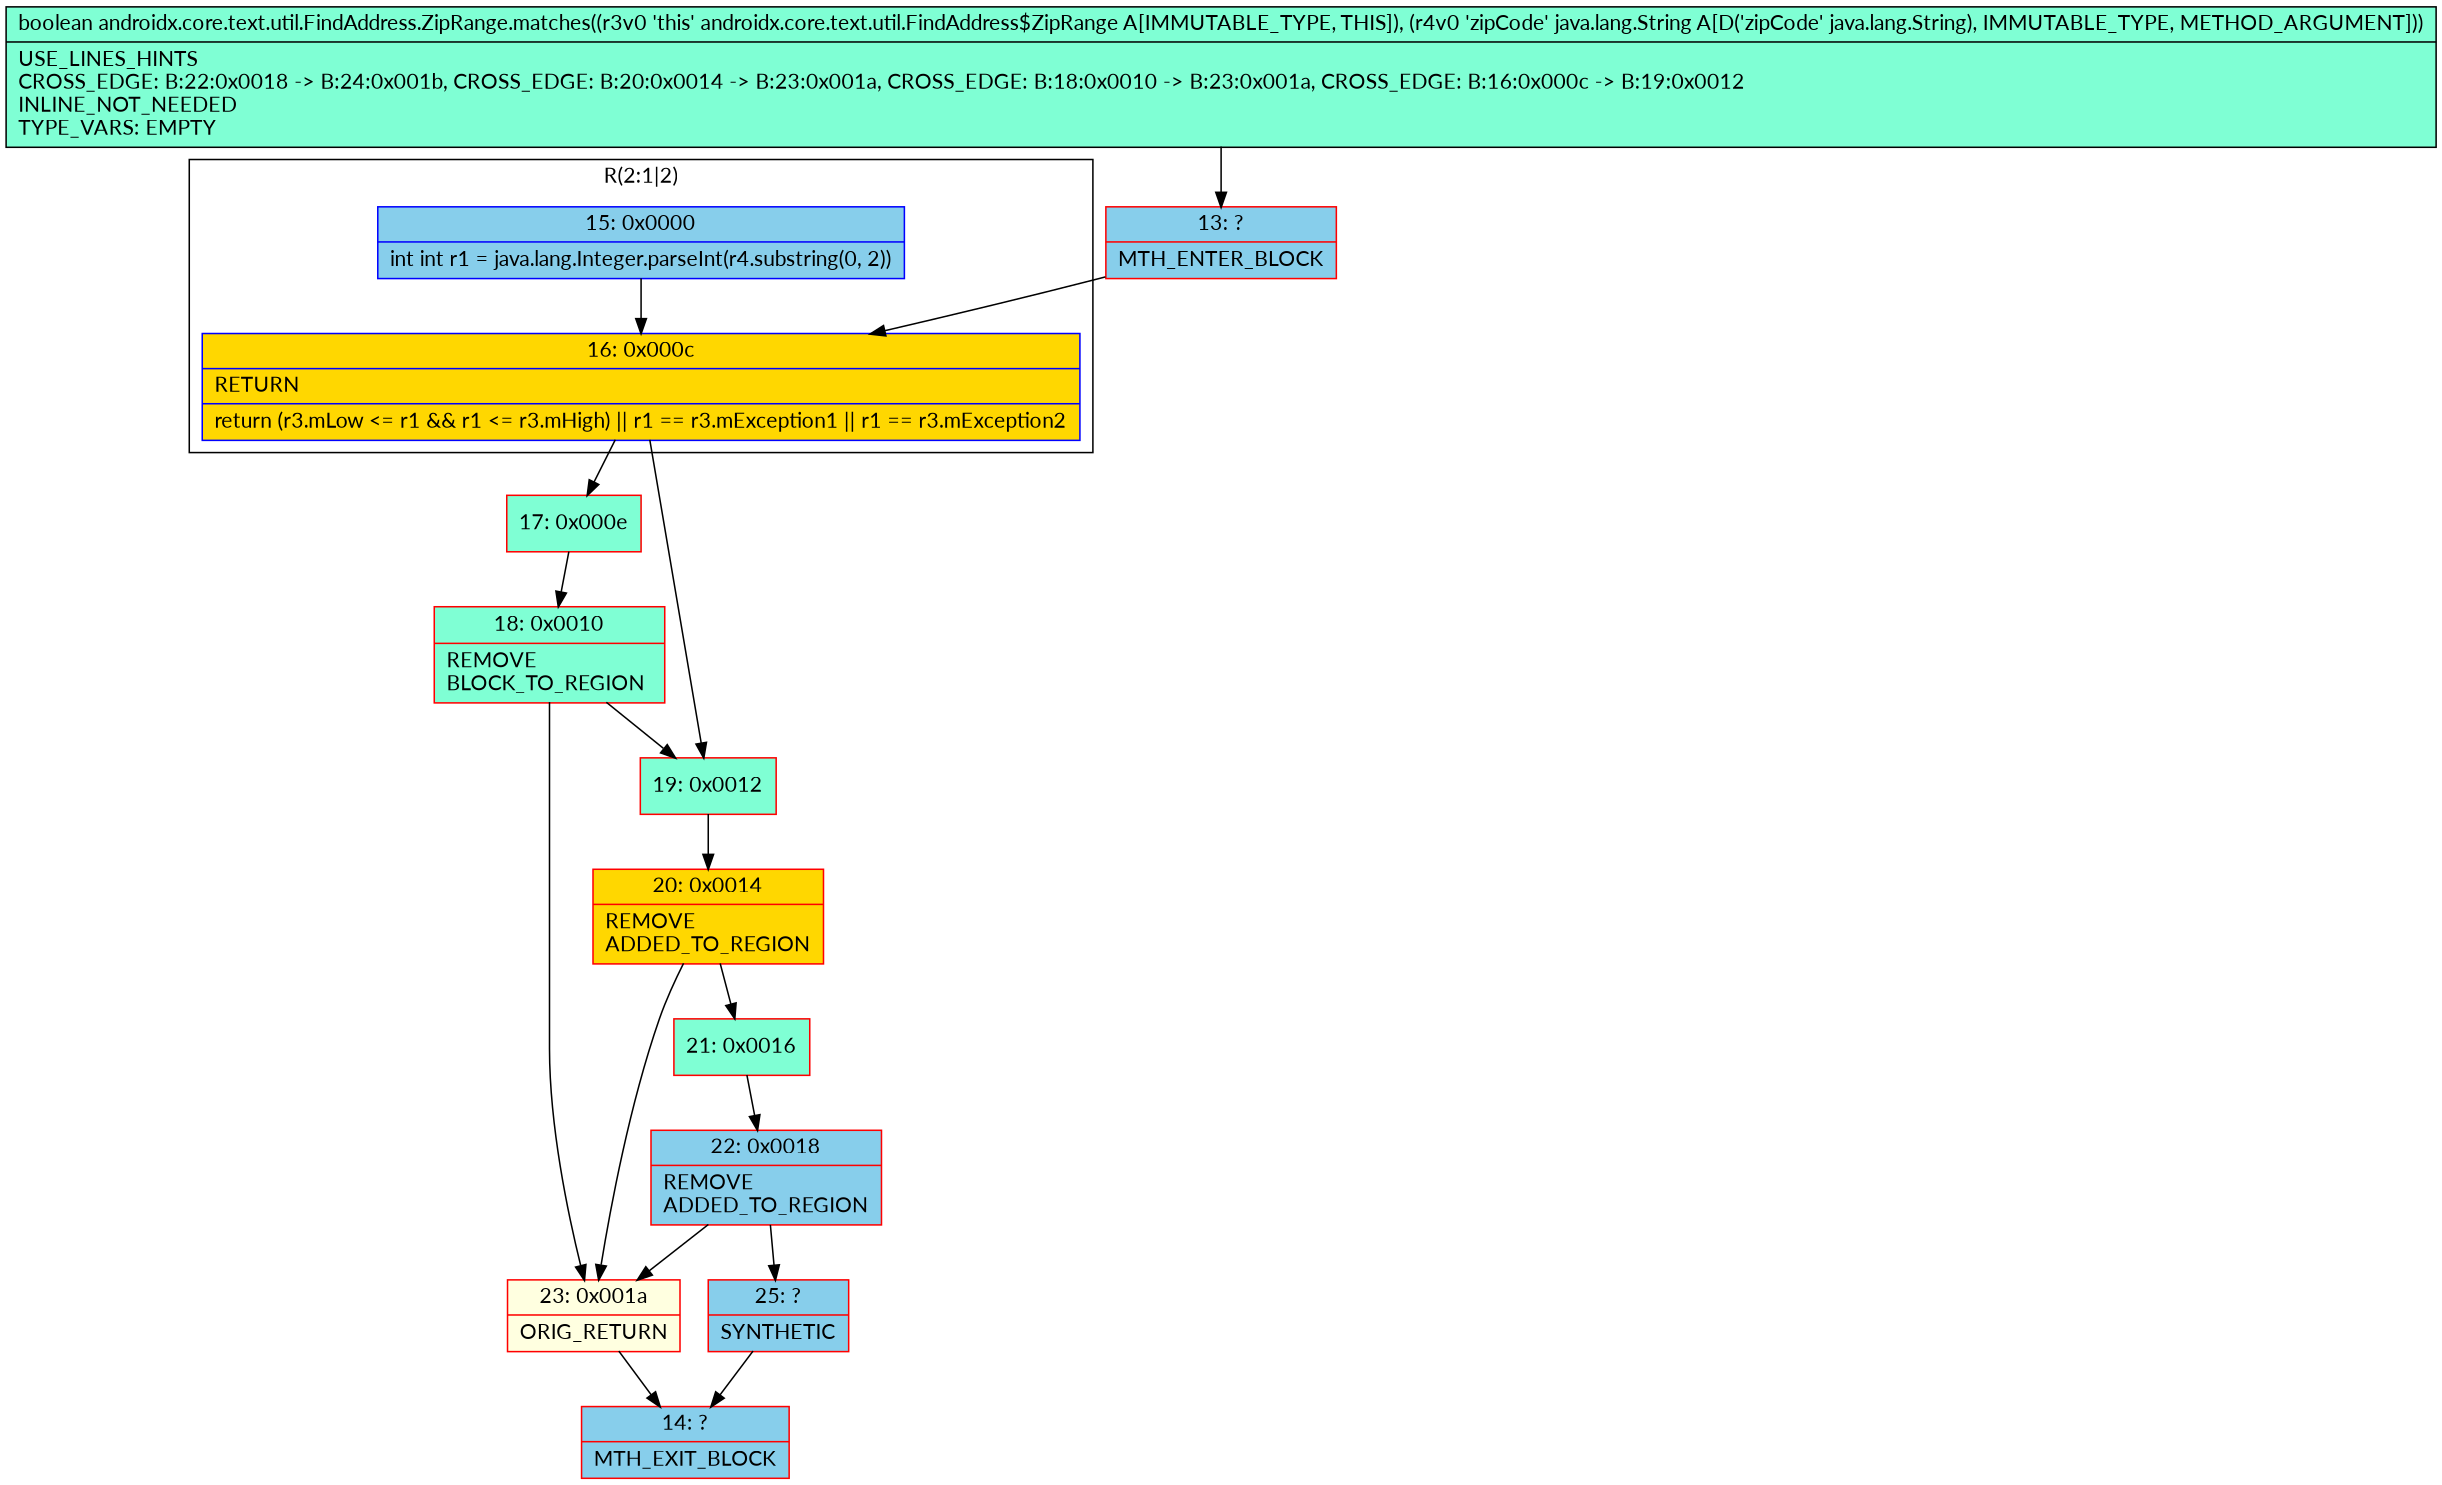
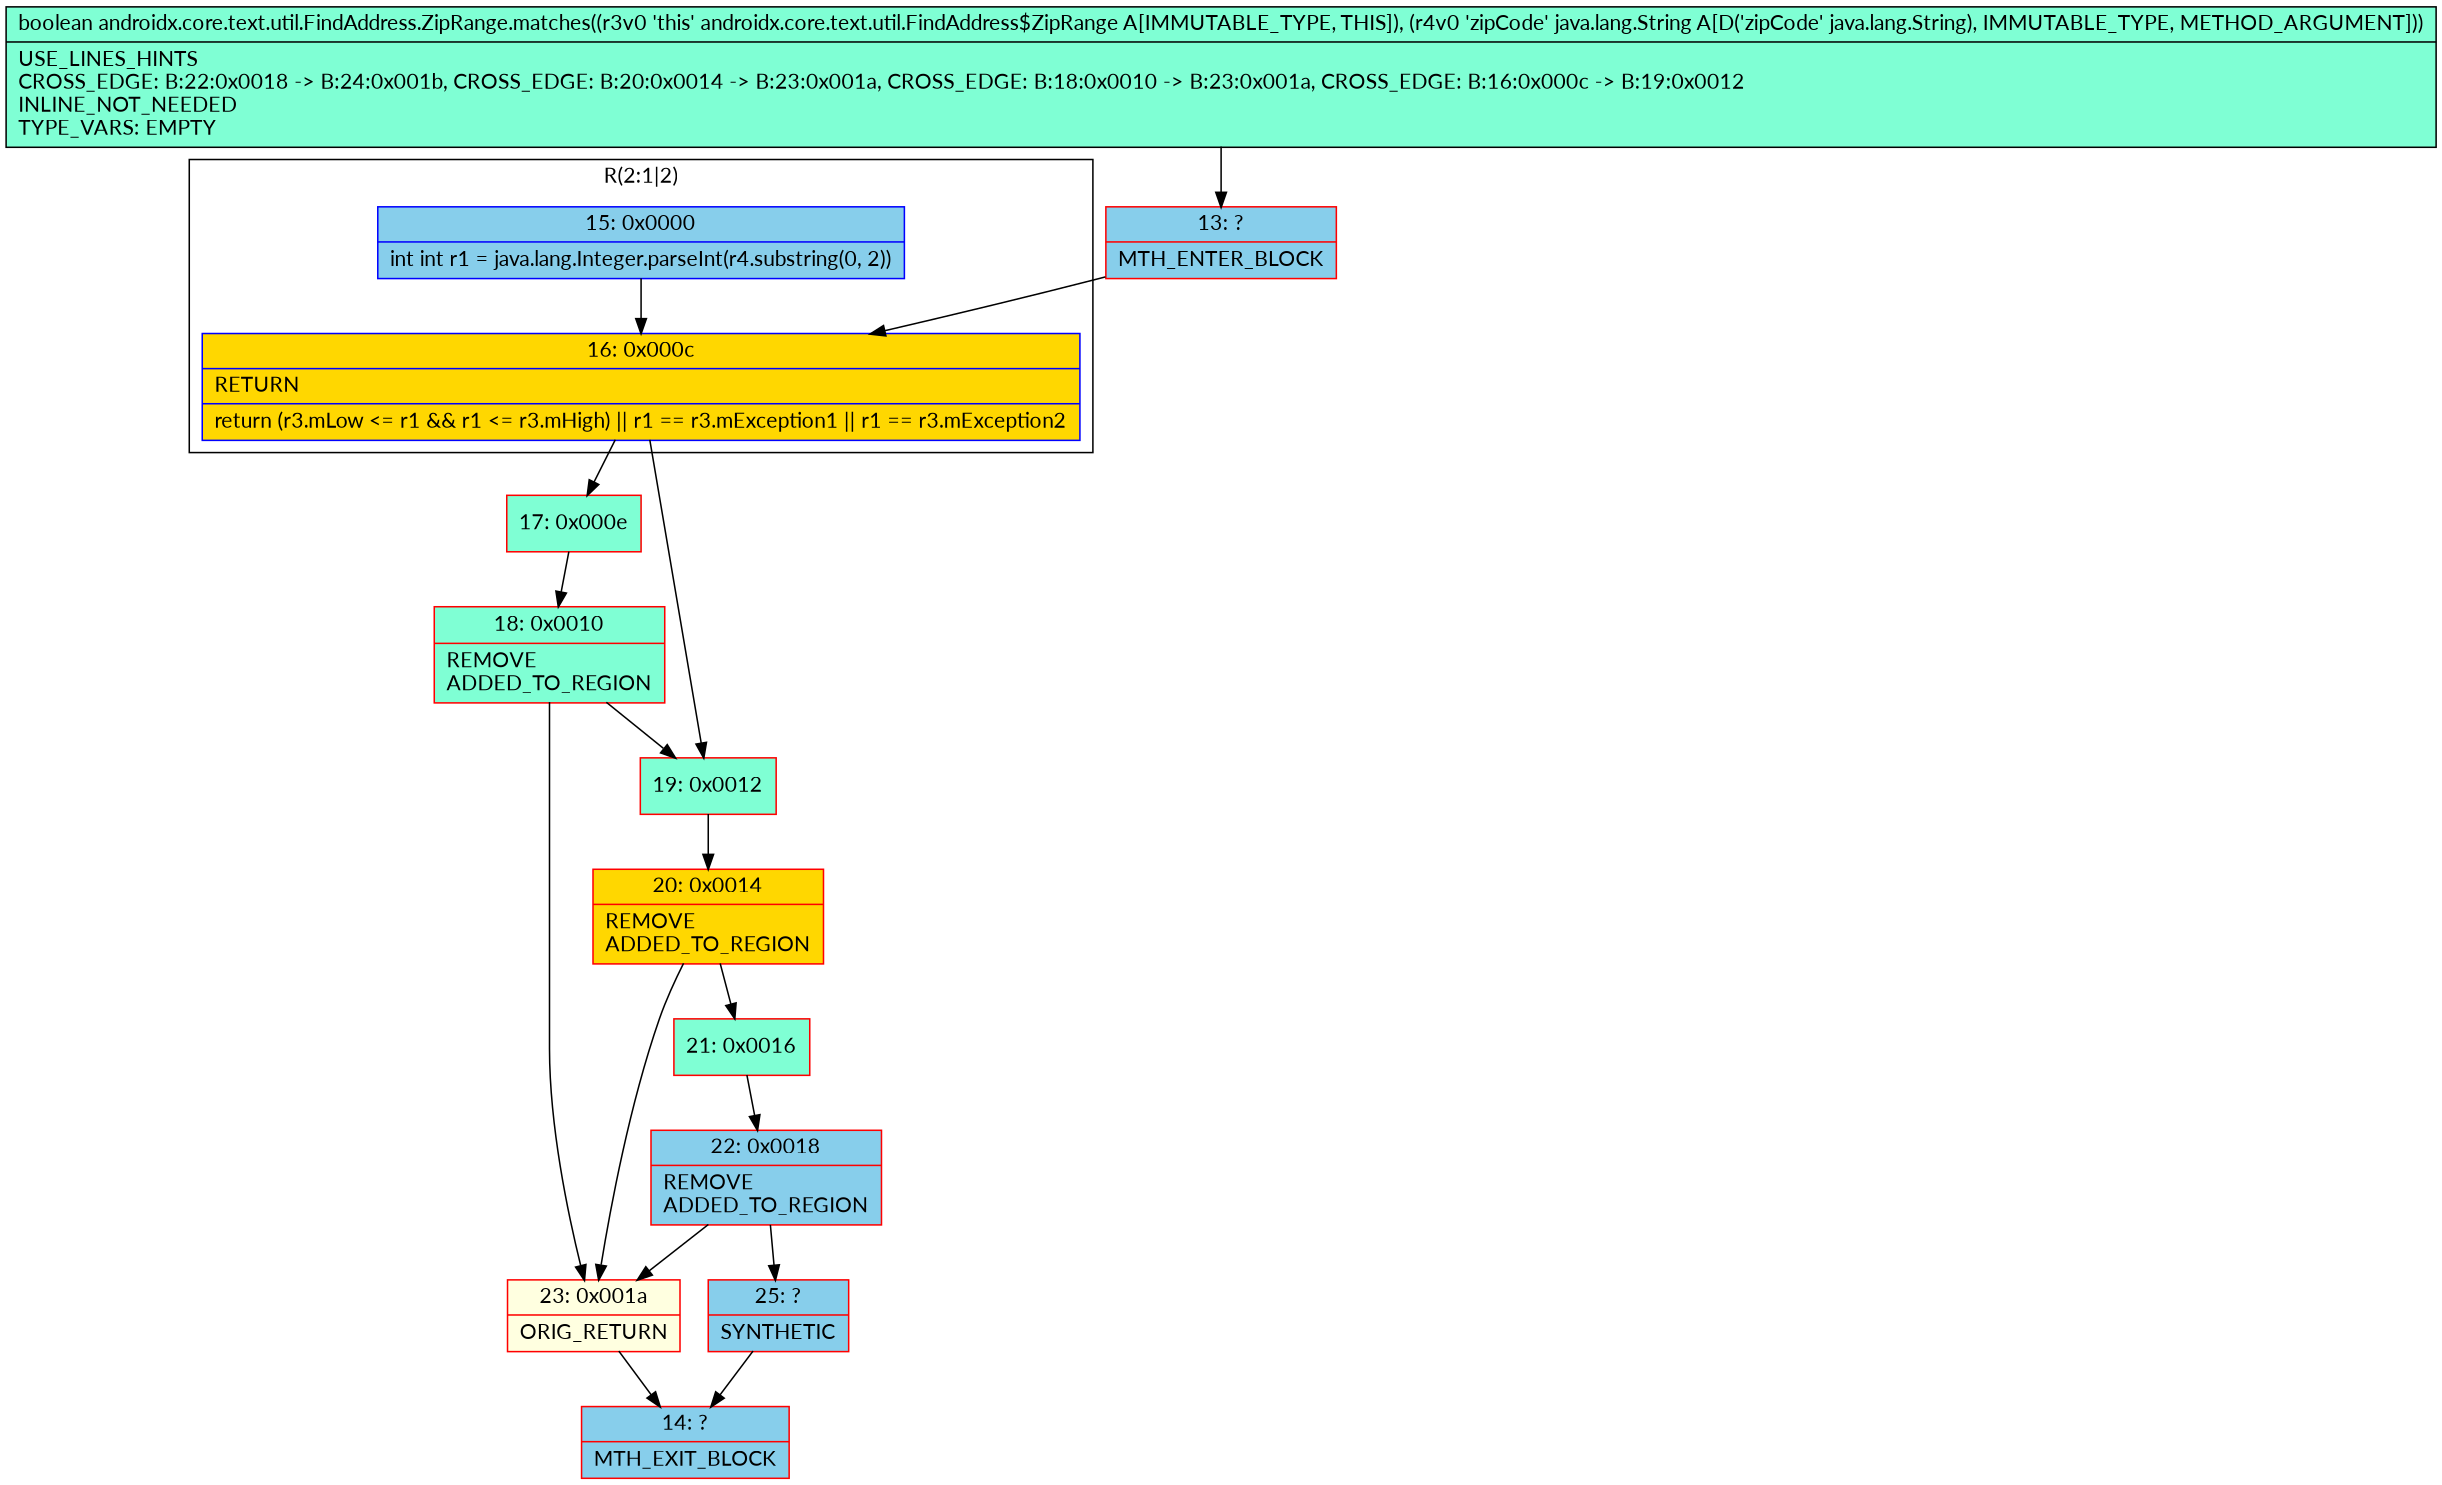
(546, 684) -> (550, 684)
